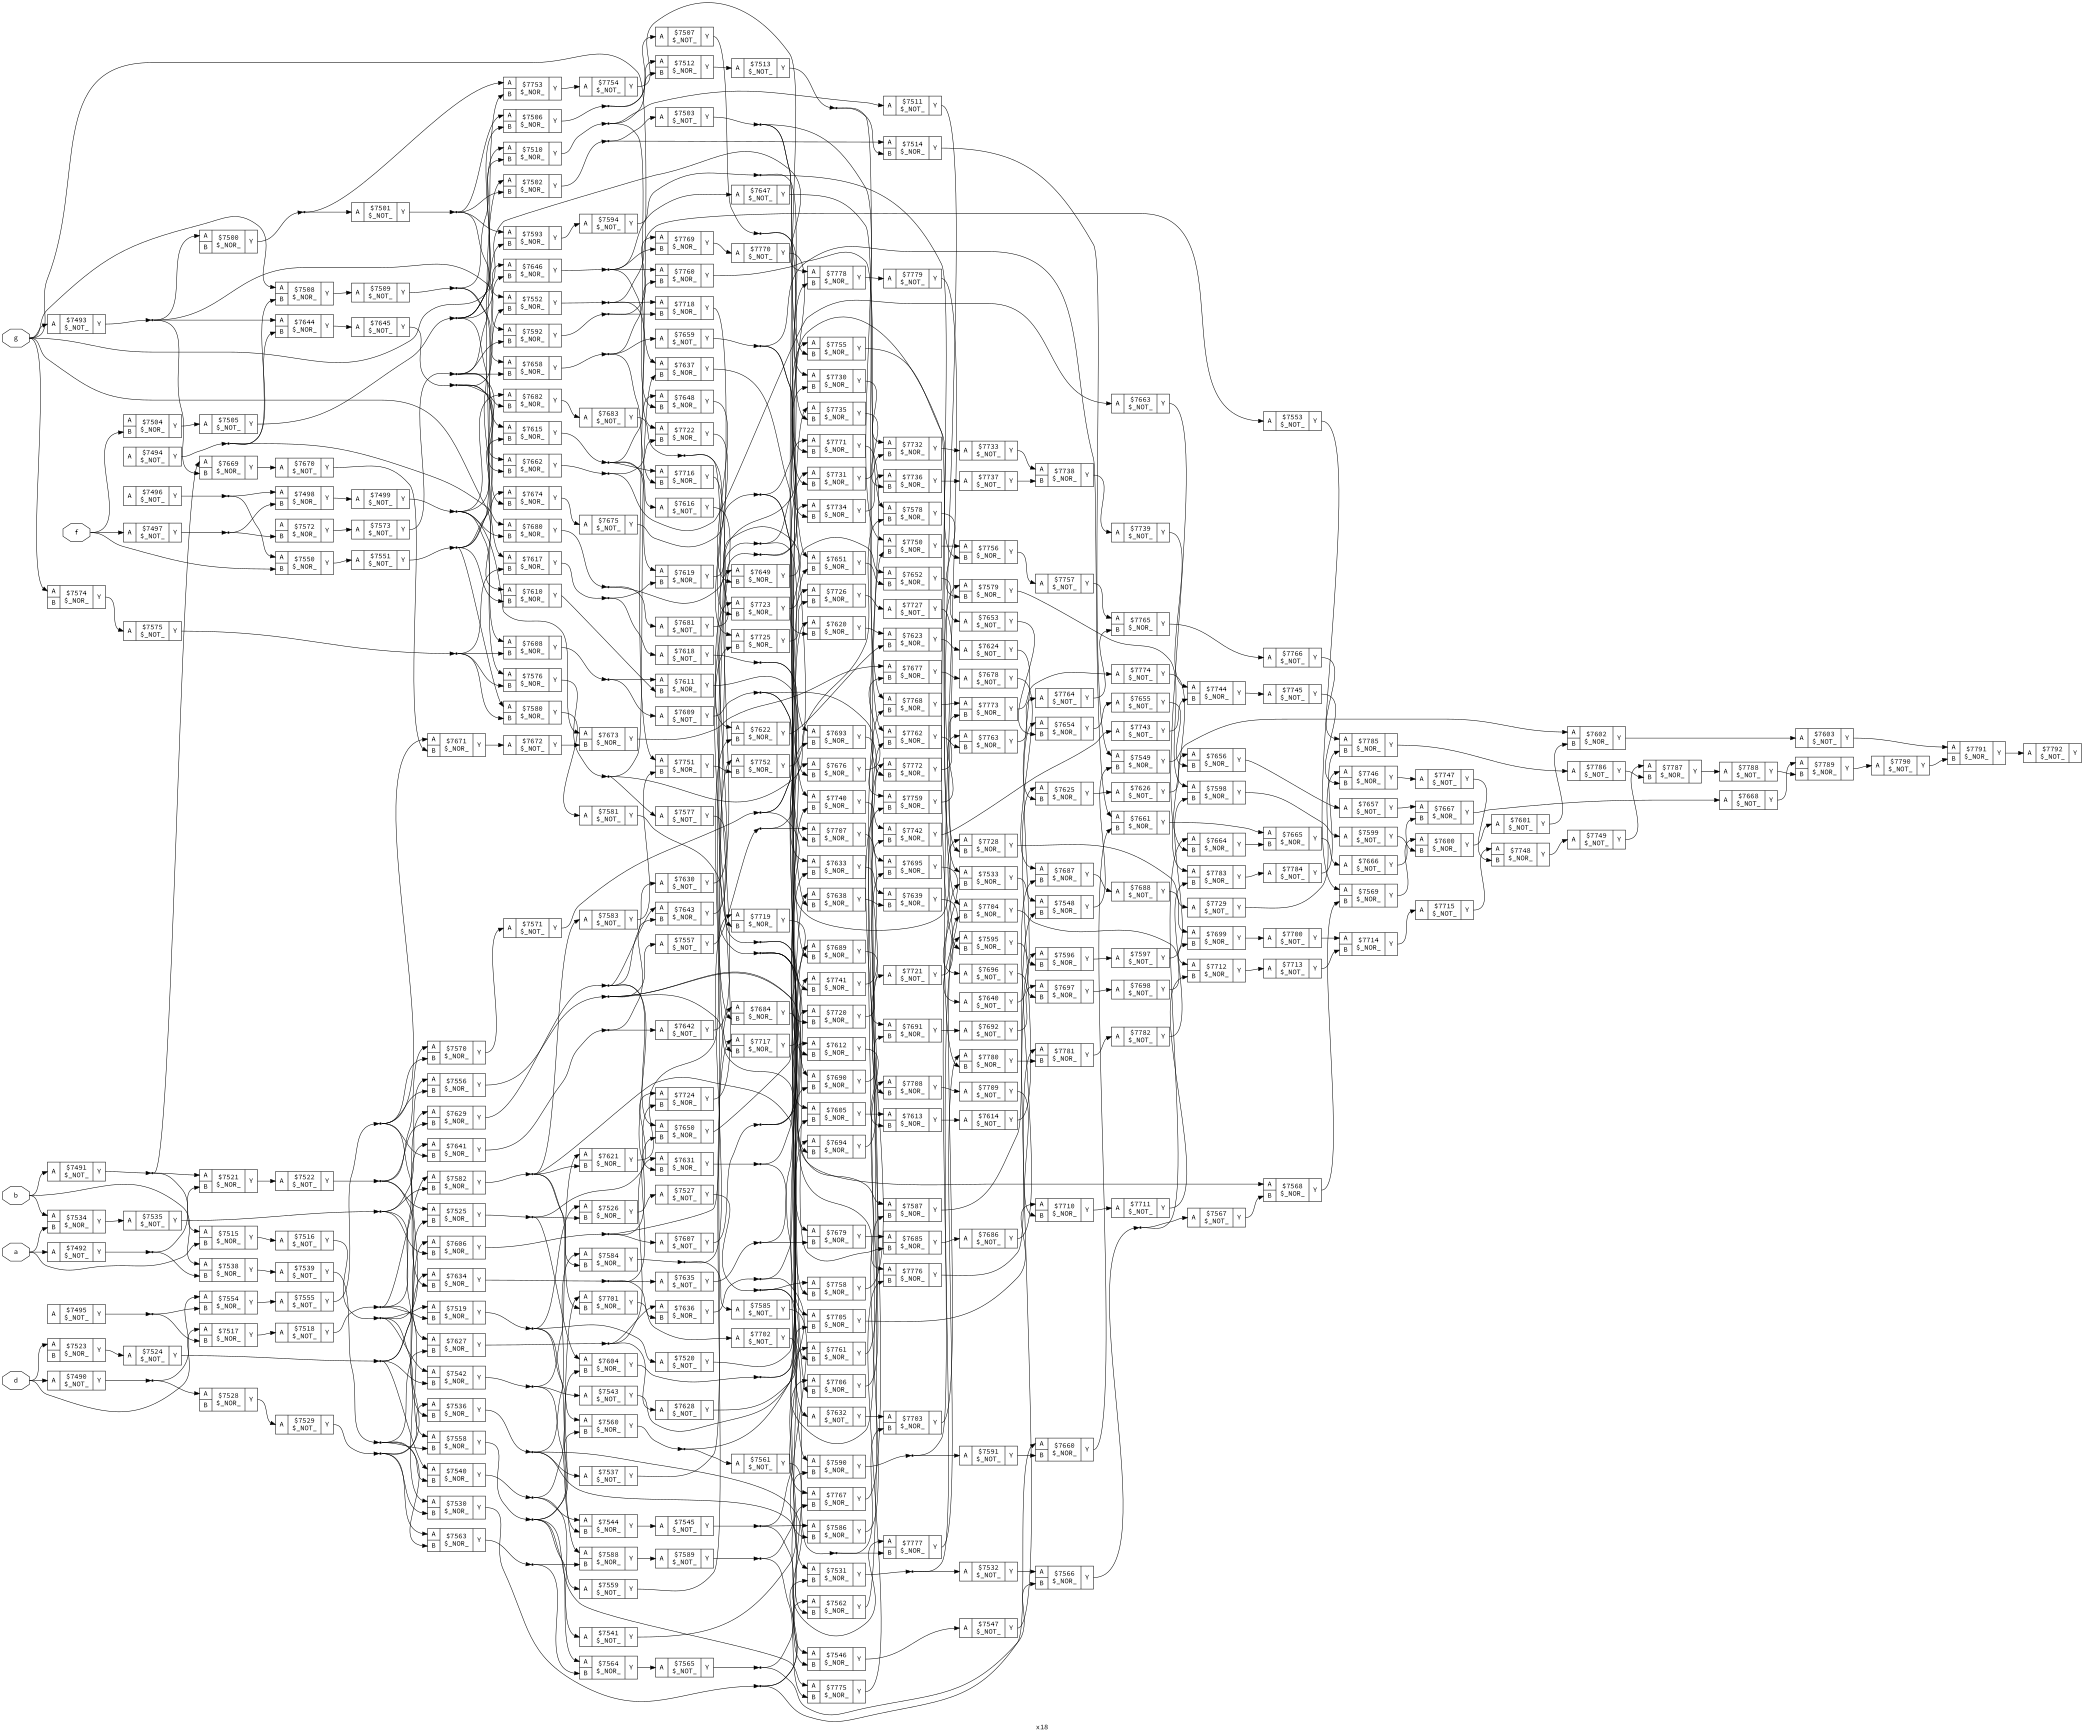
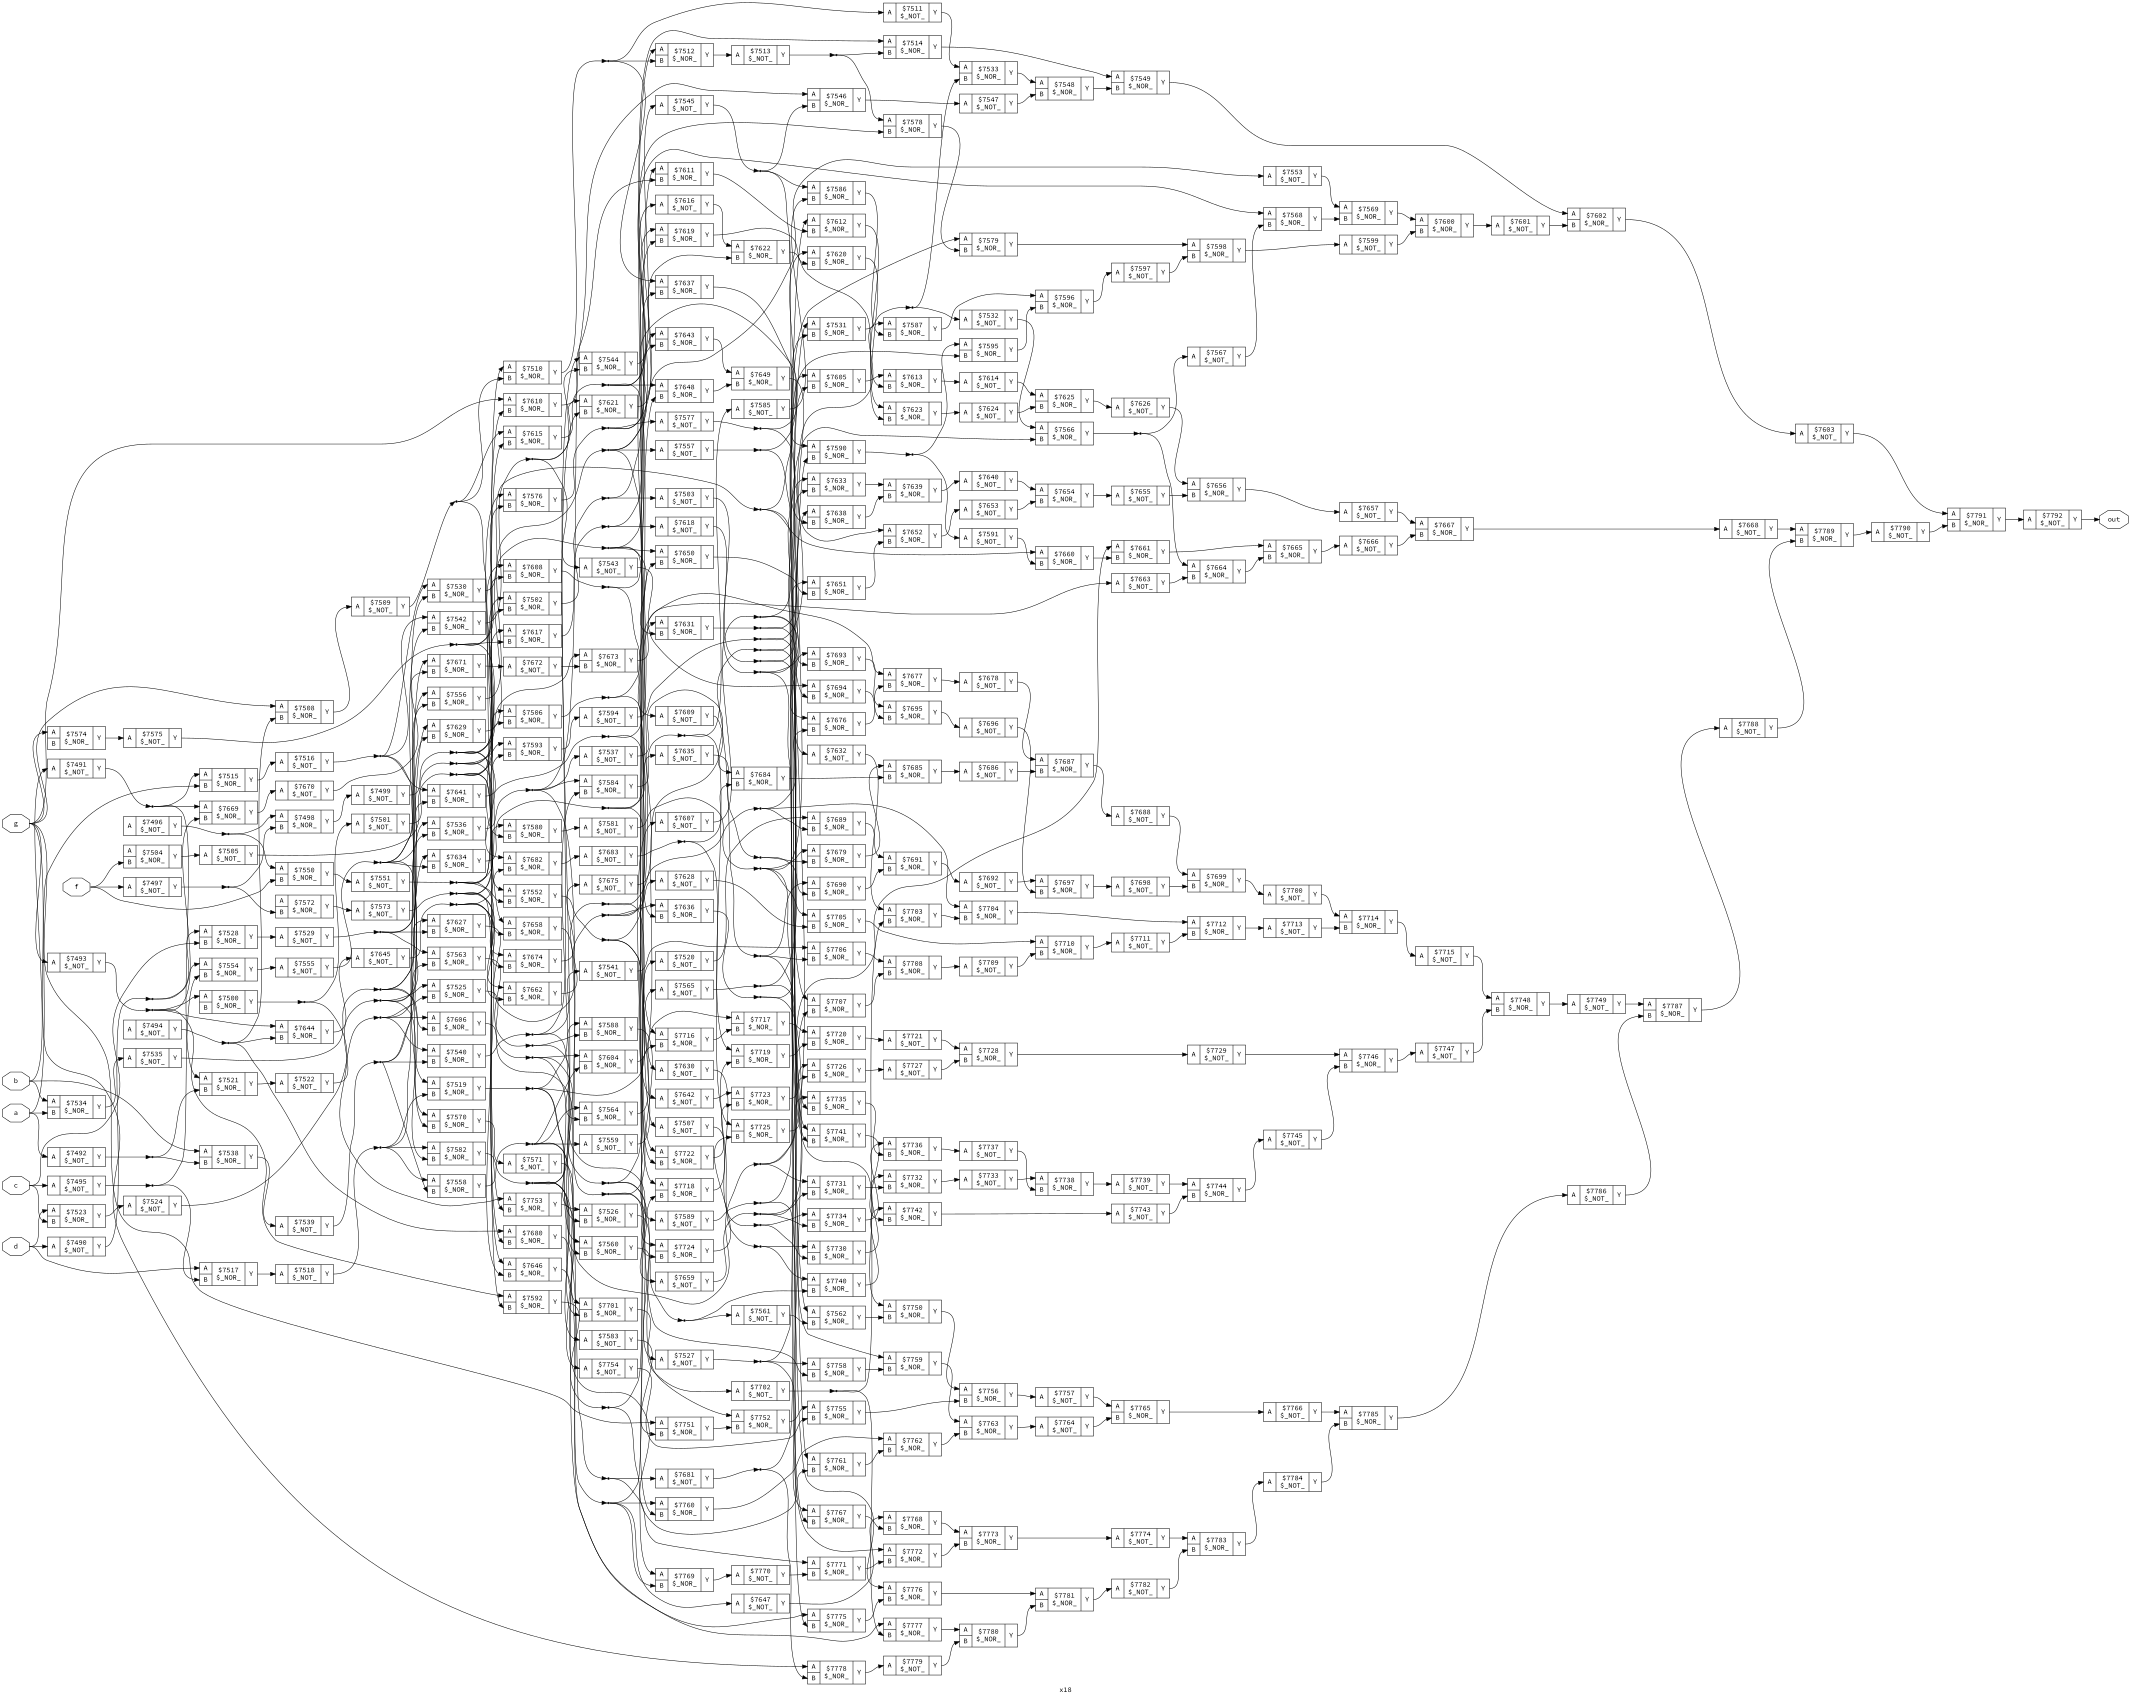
none -> (2114, 520)
none -> (16, 1186)
